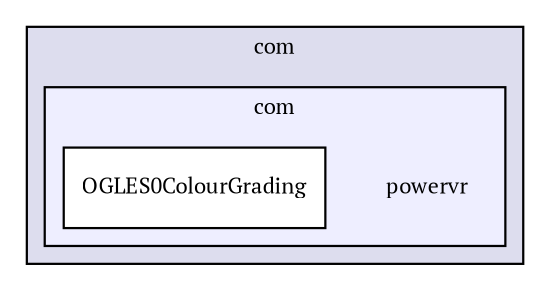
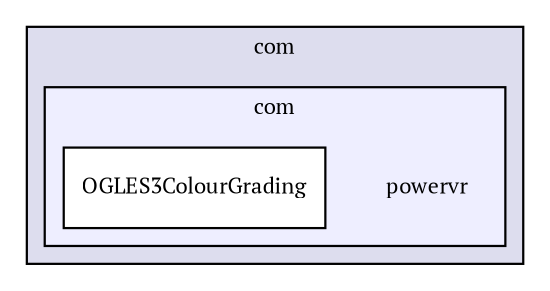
(195, 188) -> (195, 188)
